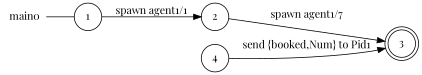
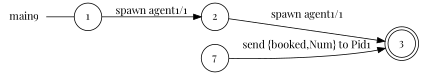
(307, 15) -> (307, 15)
(24, 17) -> (24, 17)
(215, 58) -> (215, 58)
